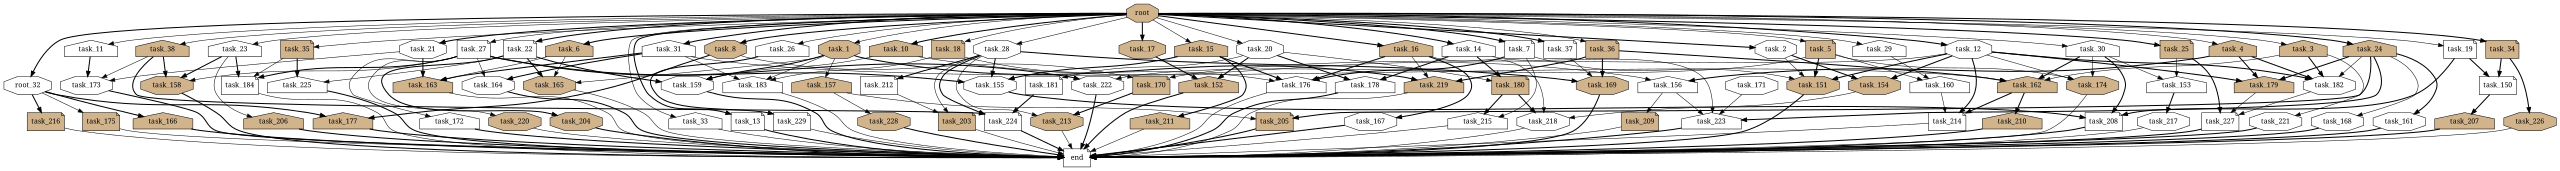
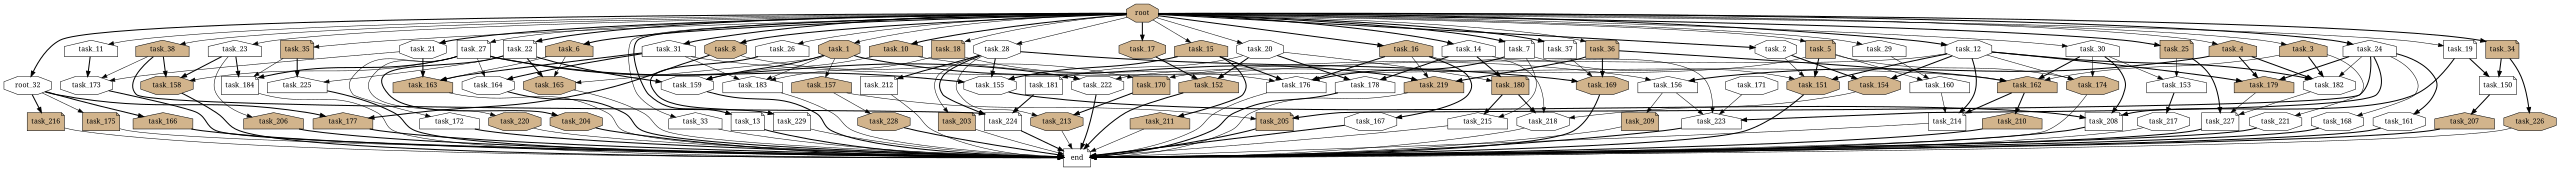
(2370, 49) -> (2370, 49)
(923, 106) -> (967, 144)
